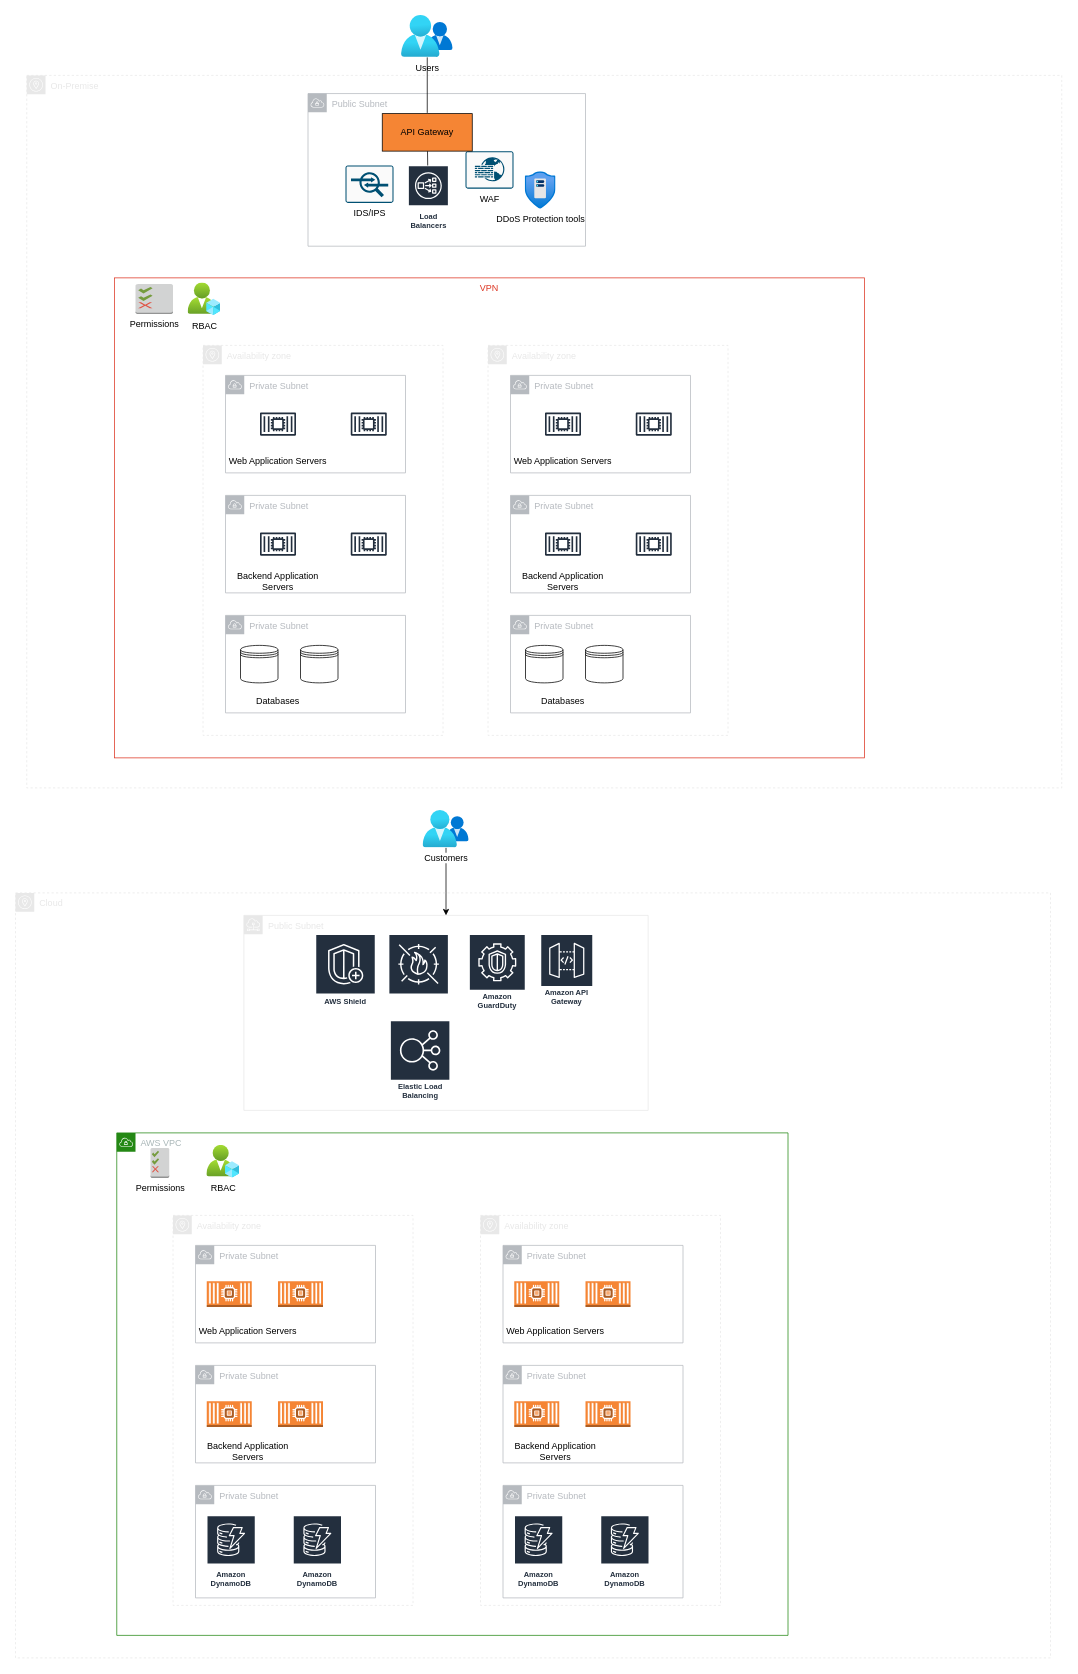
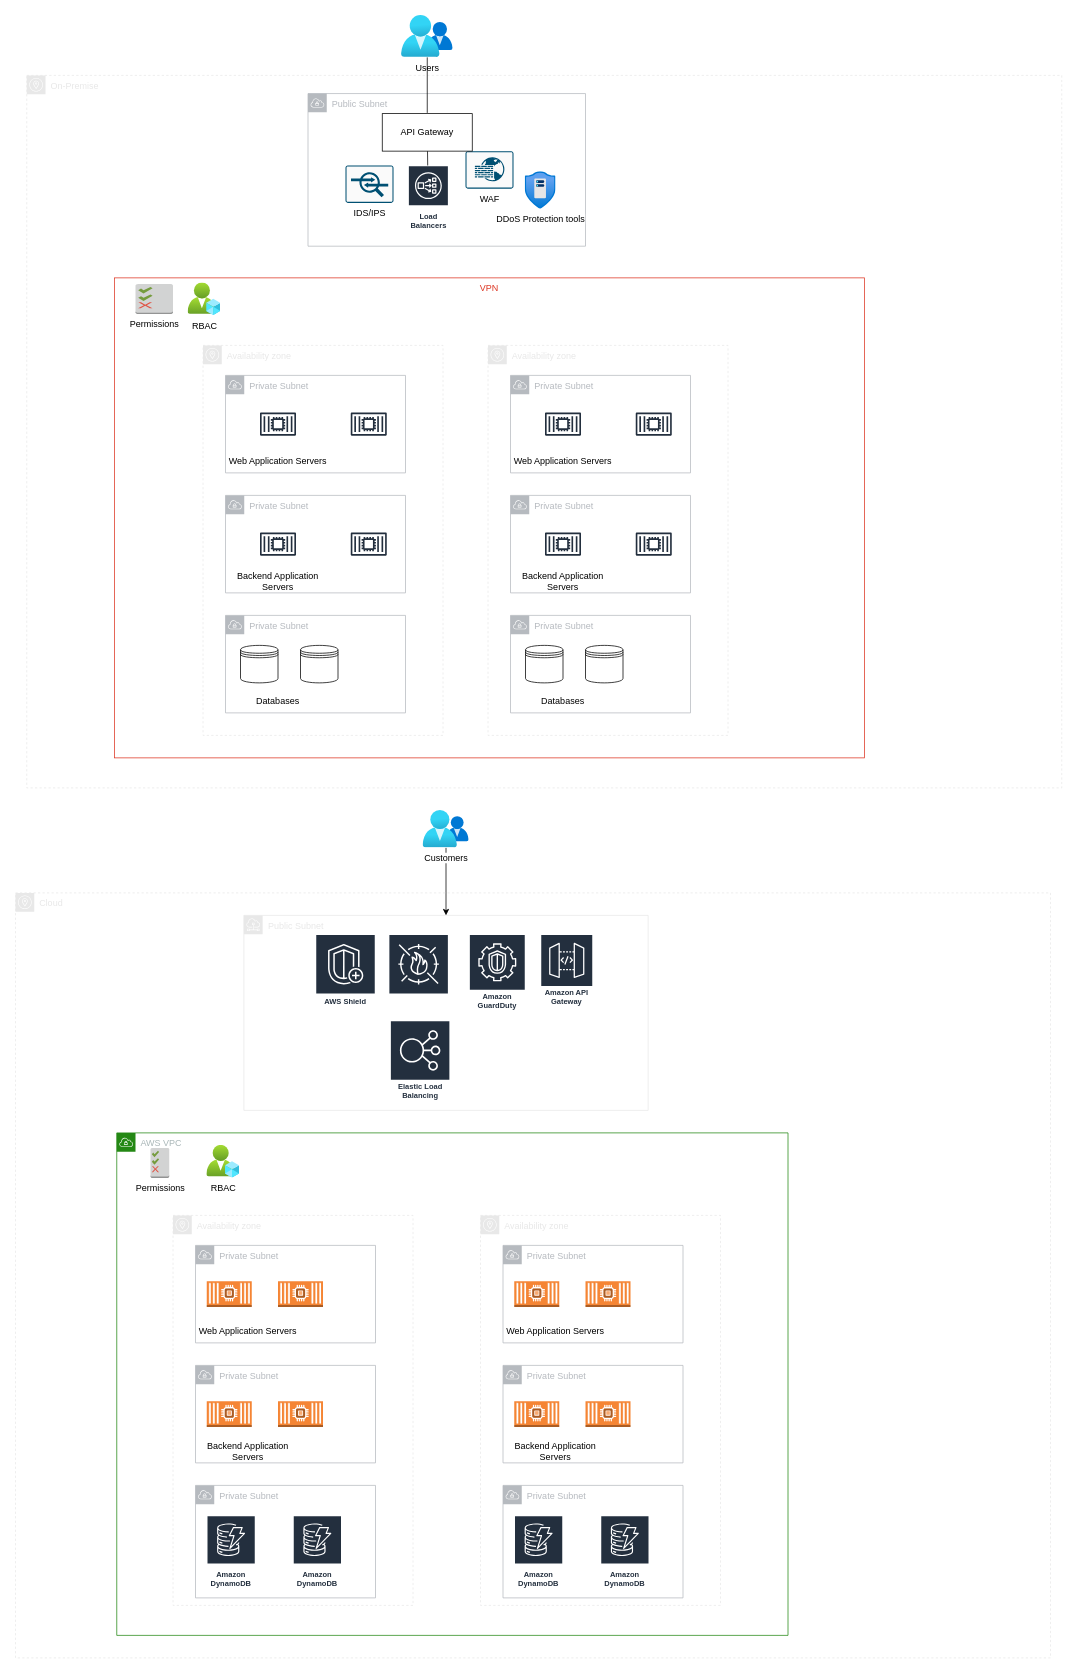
(427, 132) -> (427, 132)
